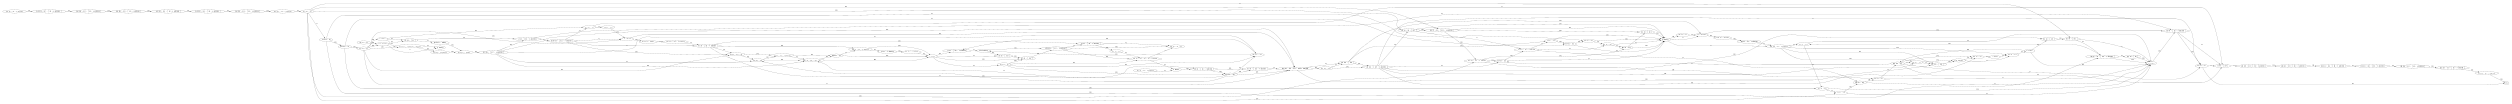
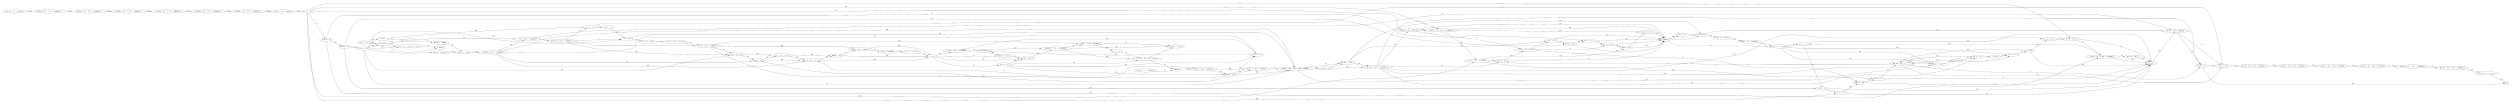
(425, 49) -> (399, 53)
